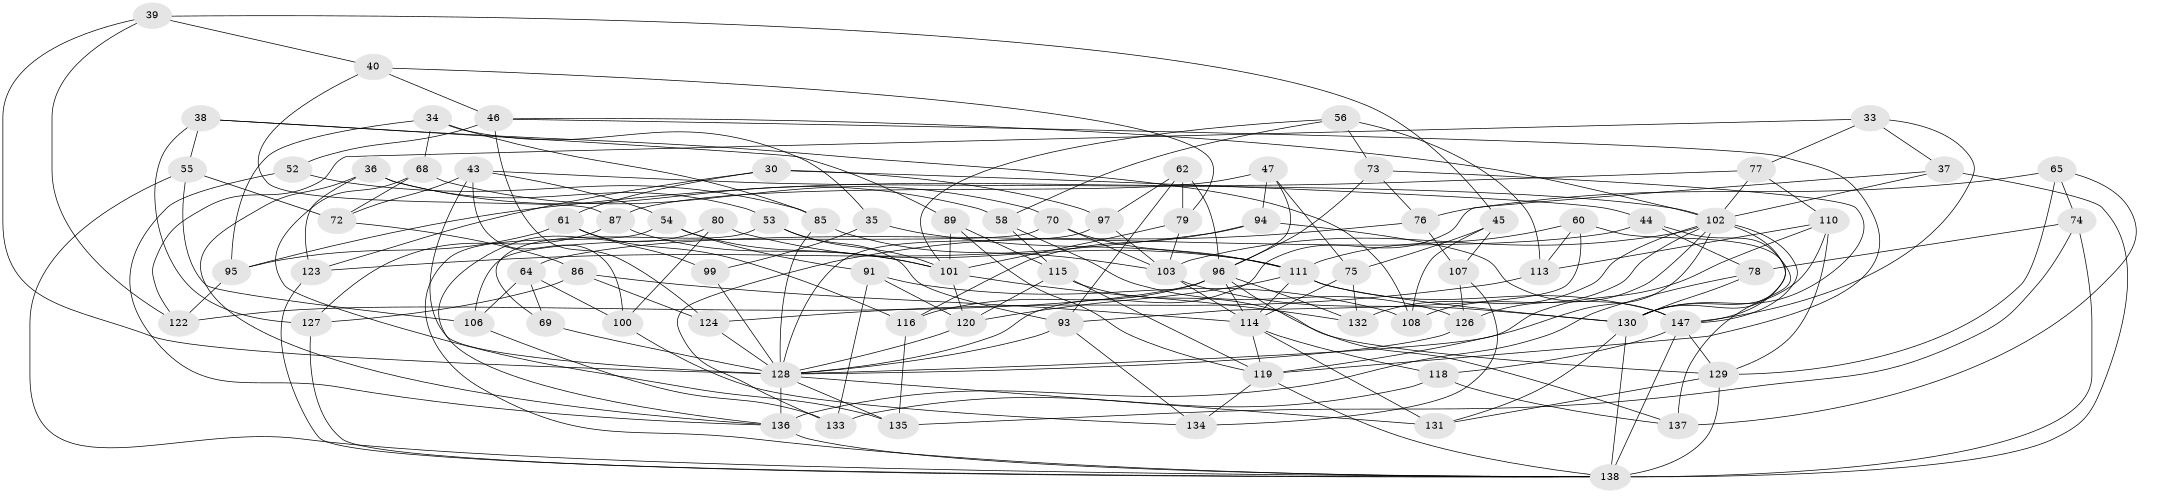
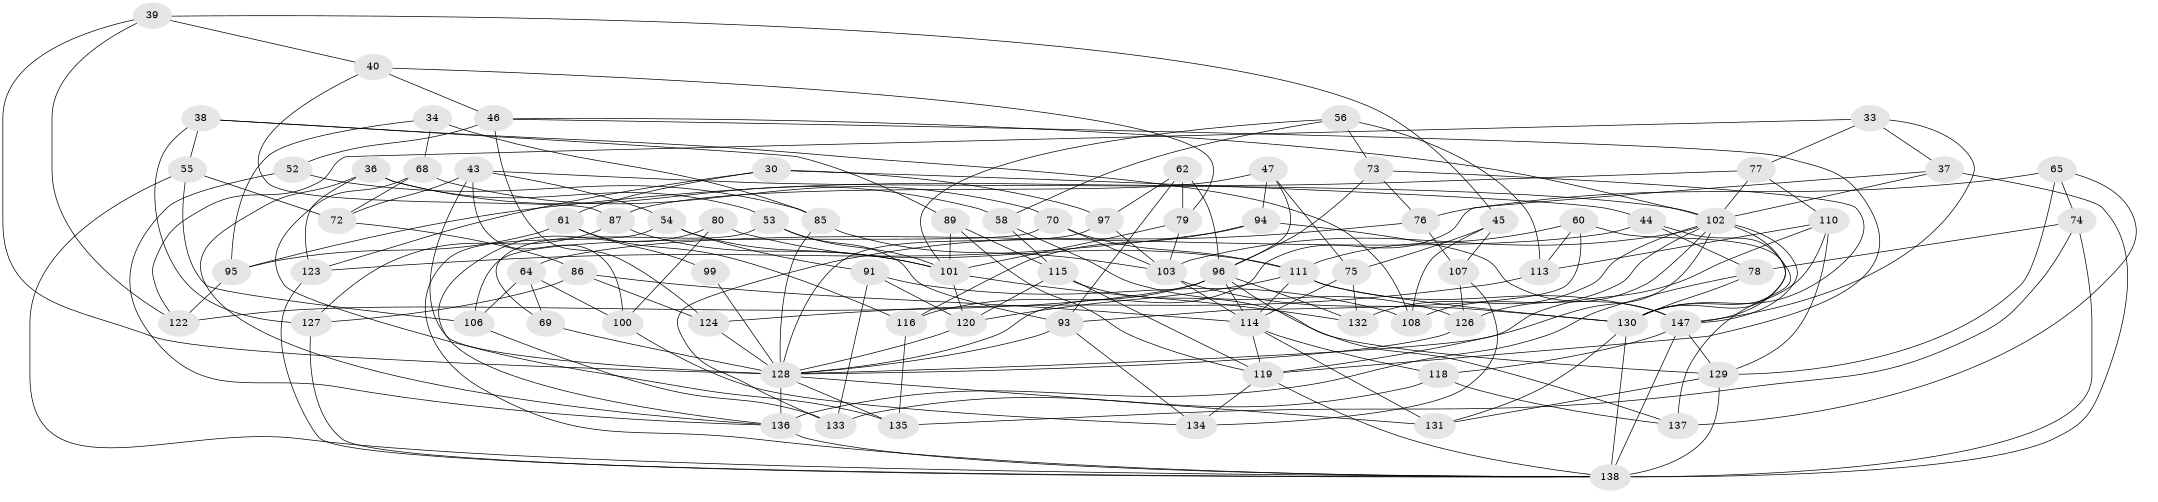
(872, 221) -> none
